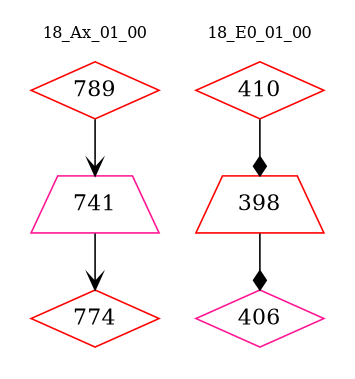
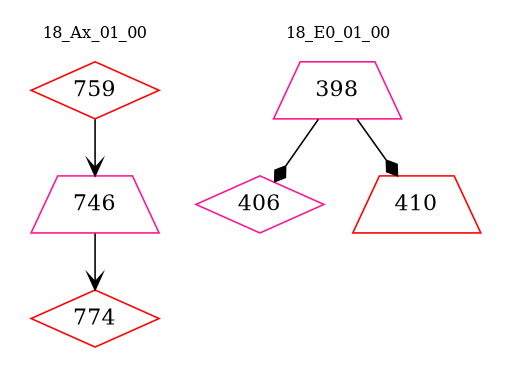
(95, 90) -> (95, 90)
(260, 90) -> (417, 204)
(260, 138) -> (372, 140)
(95, 204) -> (95, 204)
(260, 204) -> (338, 90)
